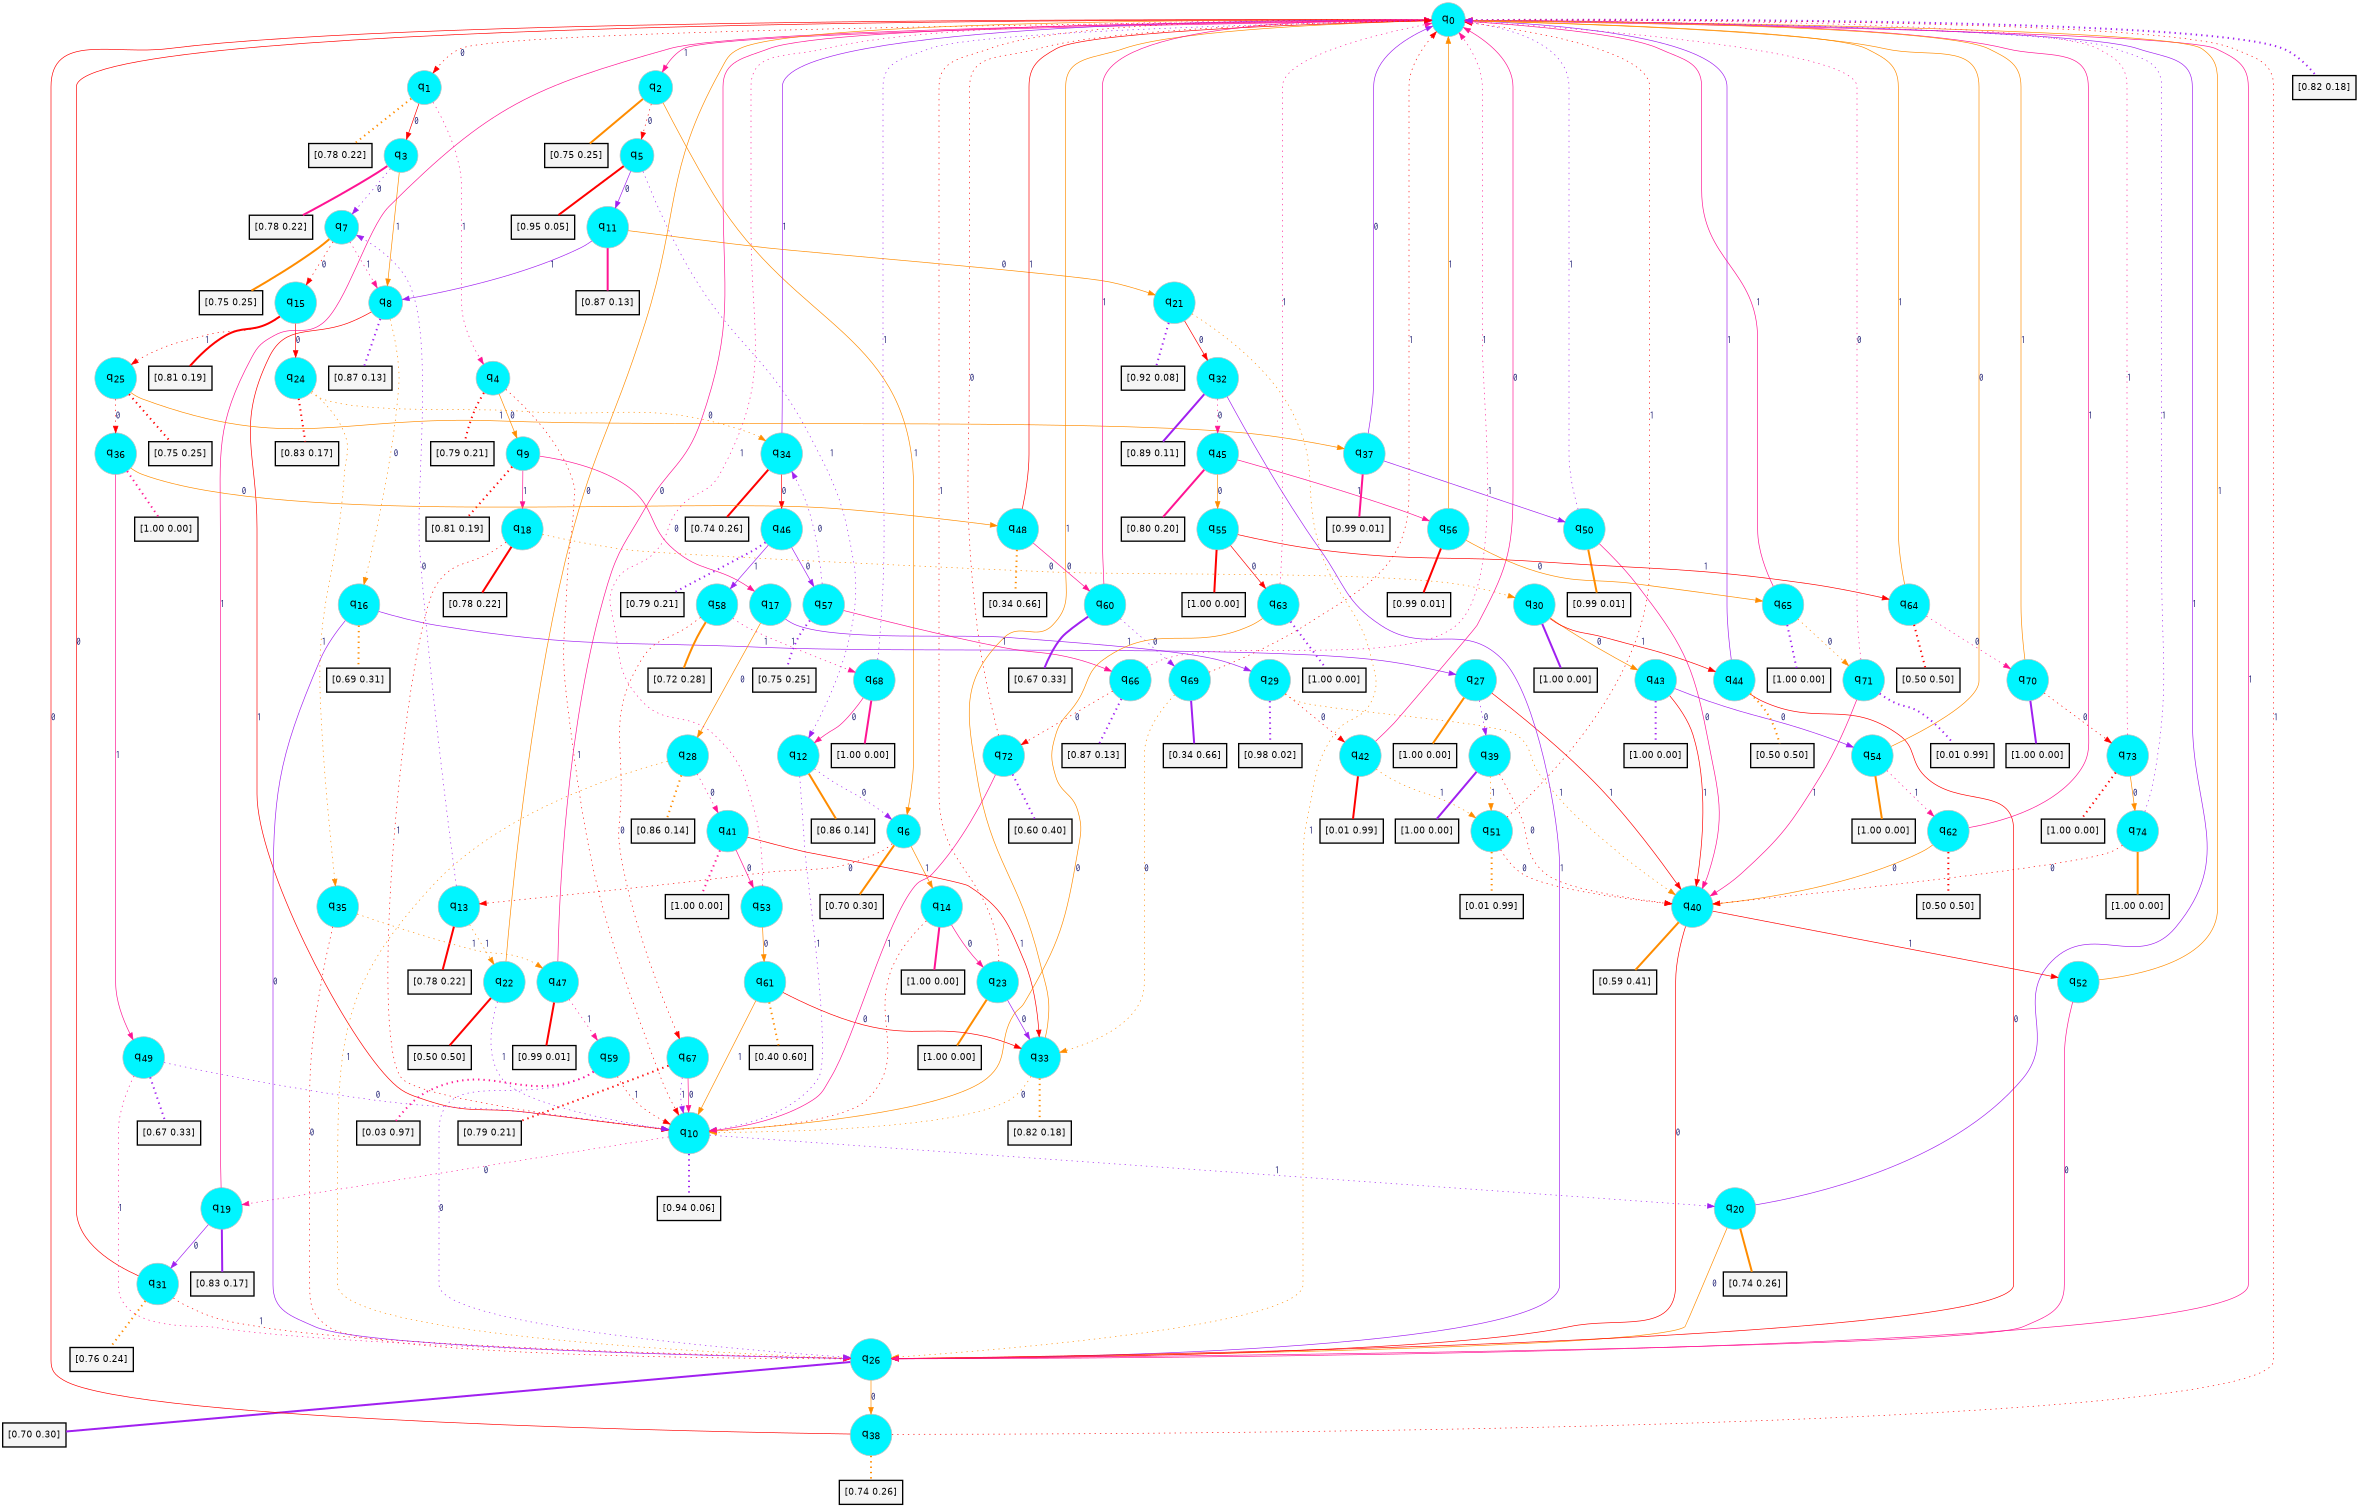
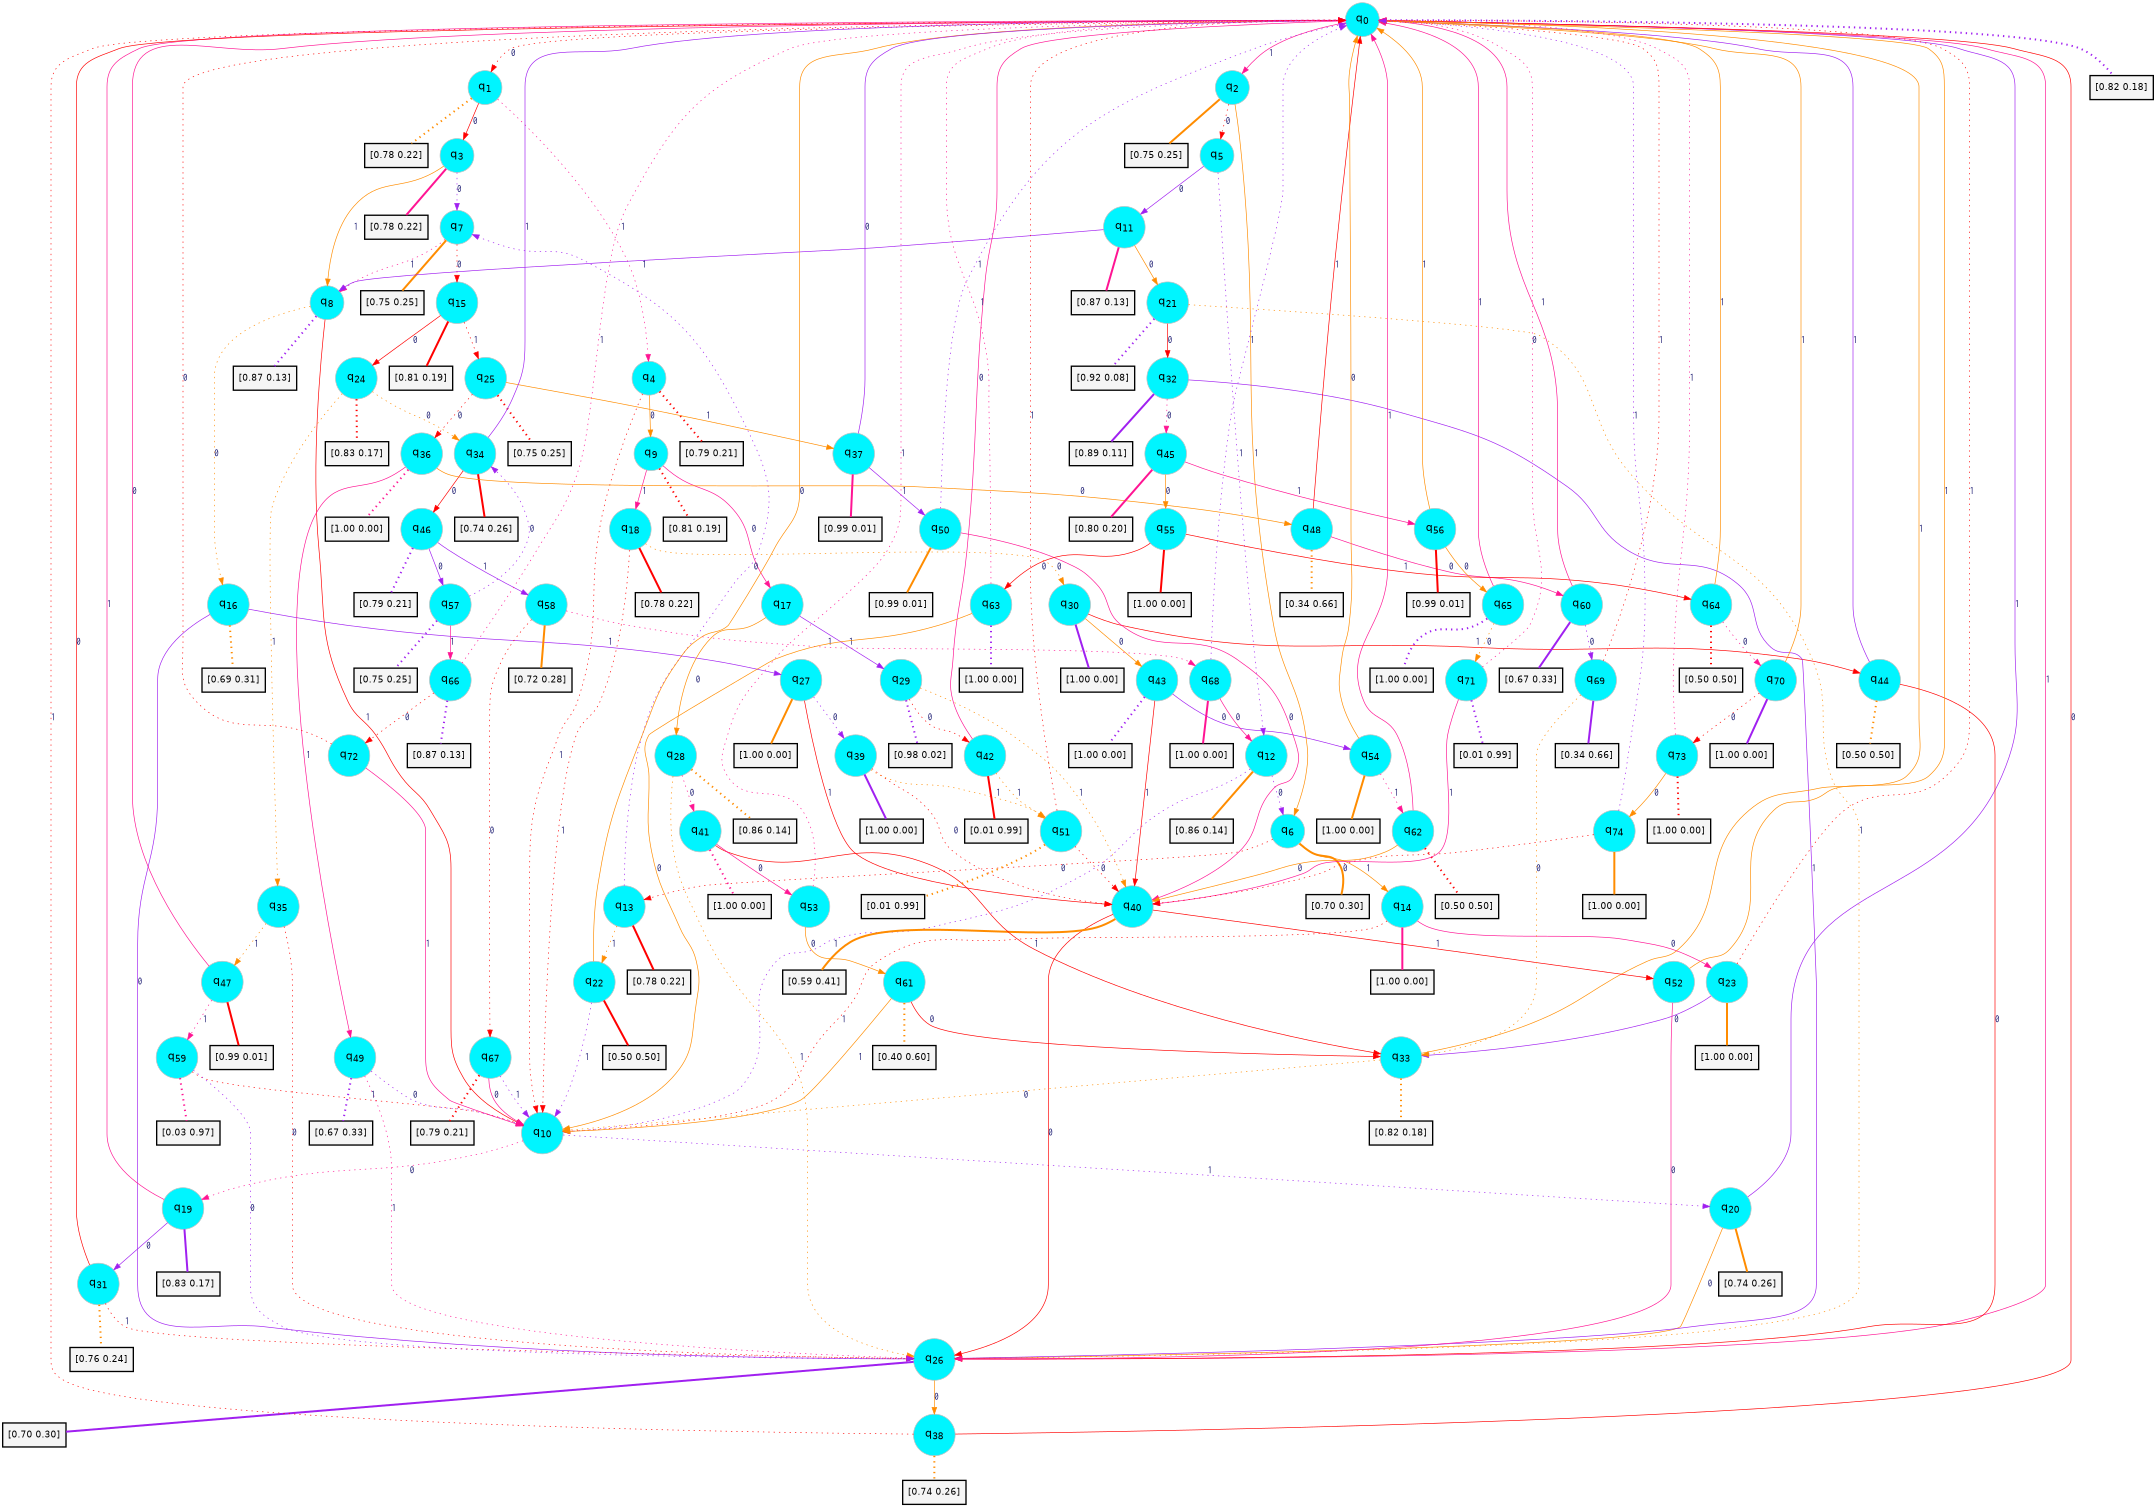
(543, 227) -> none
(1040, 831) -> none
(689, 1209) -> none
